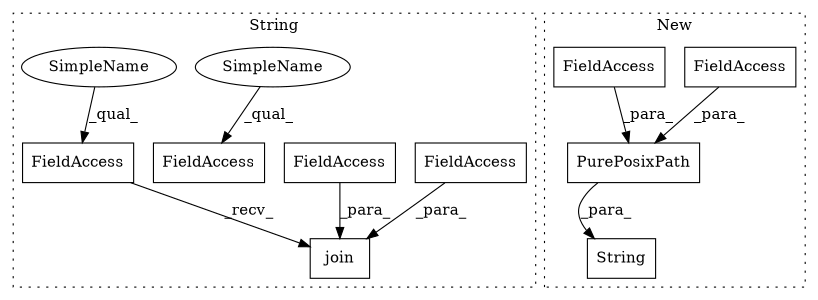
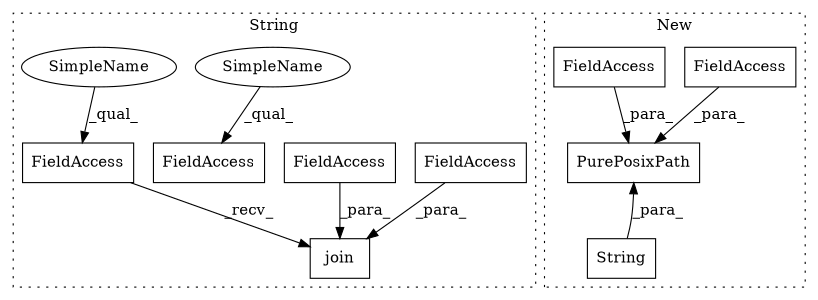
(580, 204) -> (632, 216)
